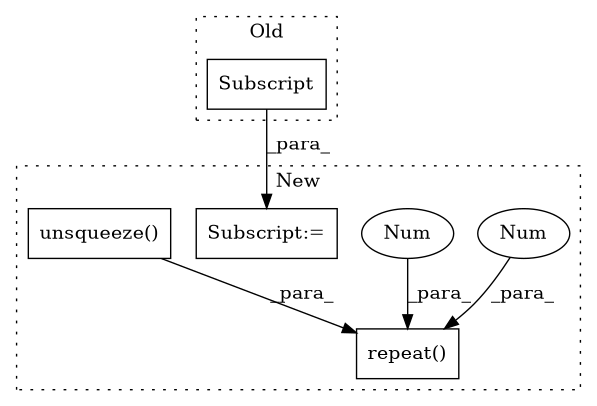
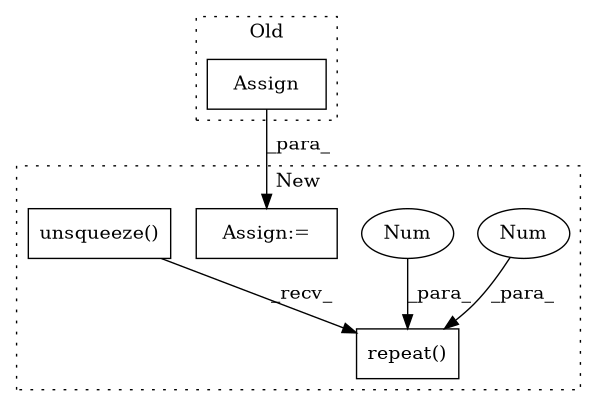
(267, 84) -> (267, 84)
(267, 234) -> (267, 234)
(302, 294) -> (302, 294)
